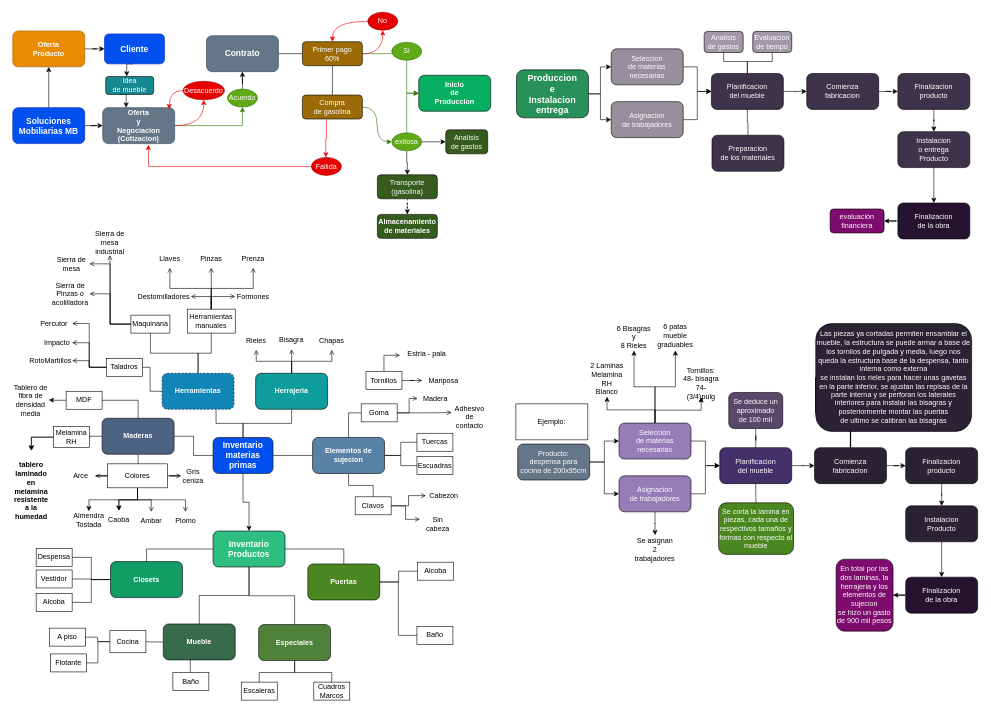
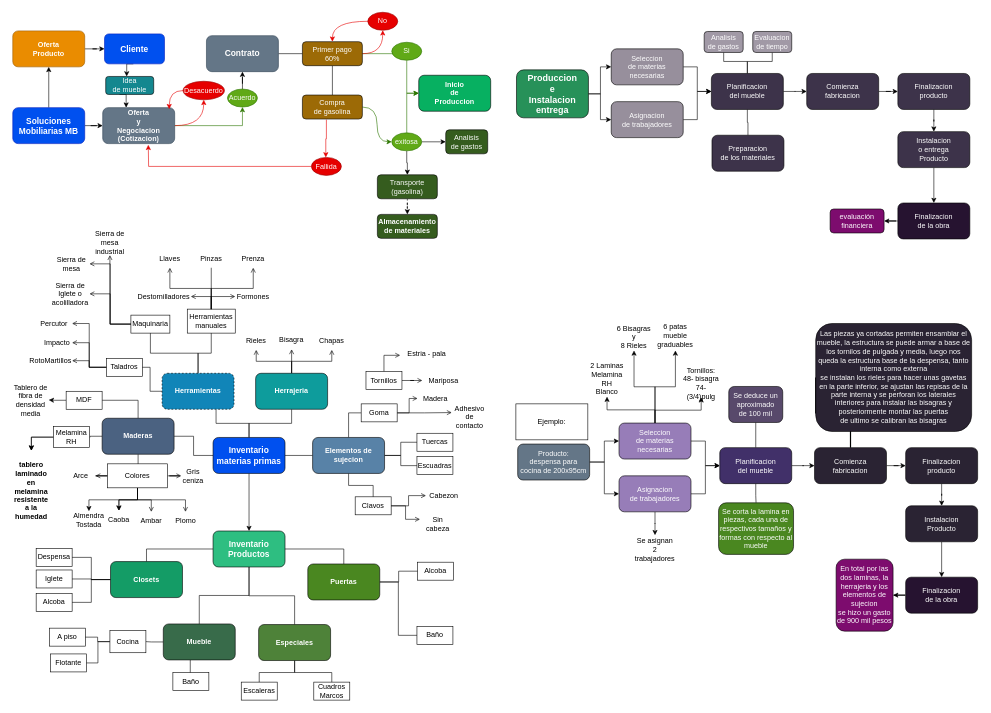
(211, 272) -> (211, 271)
(70, 294) -> (70, 294)
(756, 411) -> (756, 405)
(243, 456) -> (249, 456)
(54, 579) -> (54, 579)
